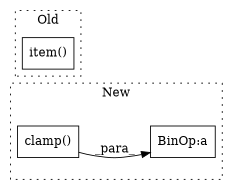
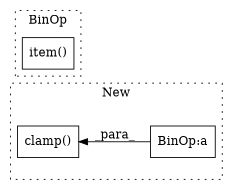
(48, 21) -> (48, 21)
(110, 158) -> (119, 142)
